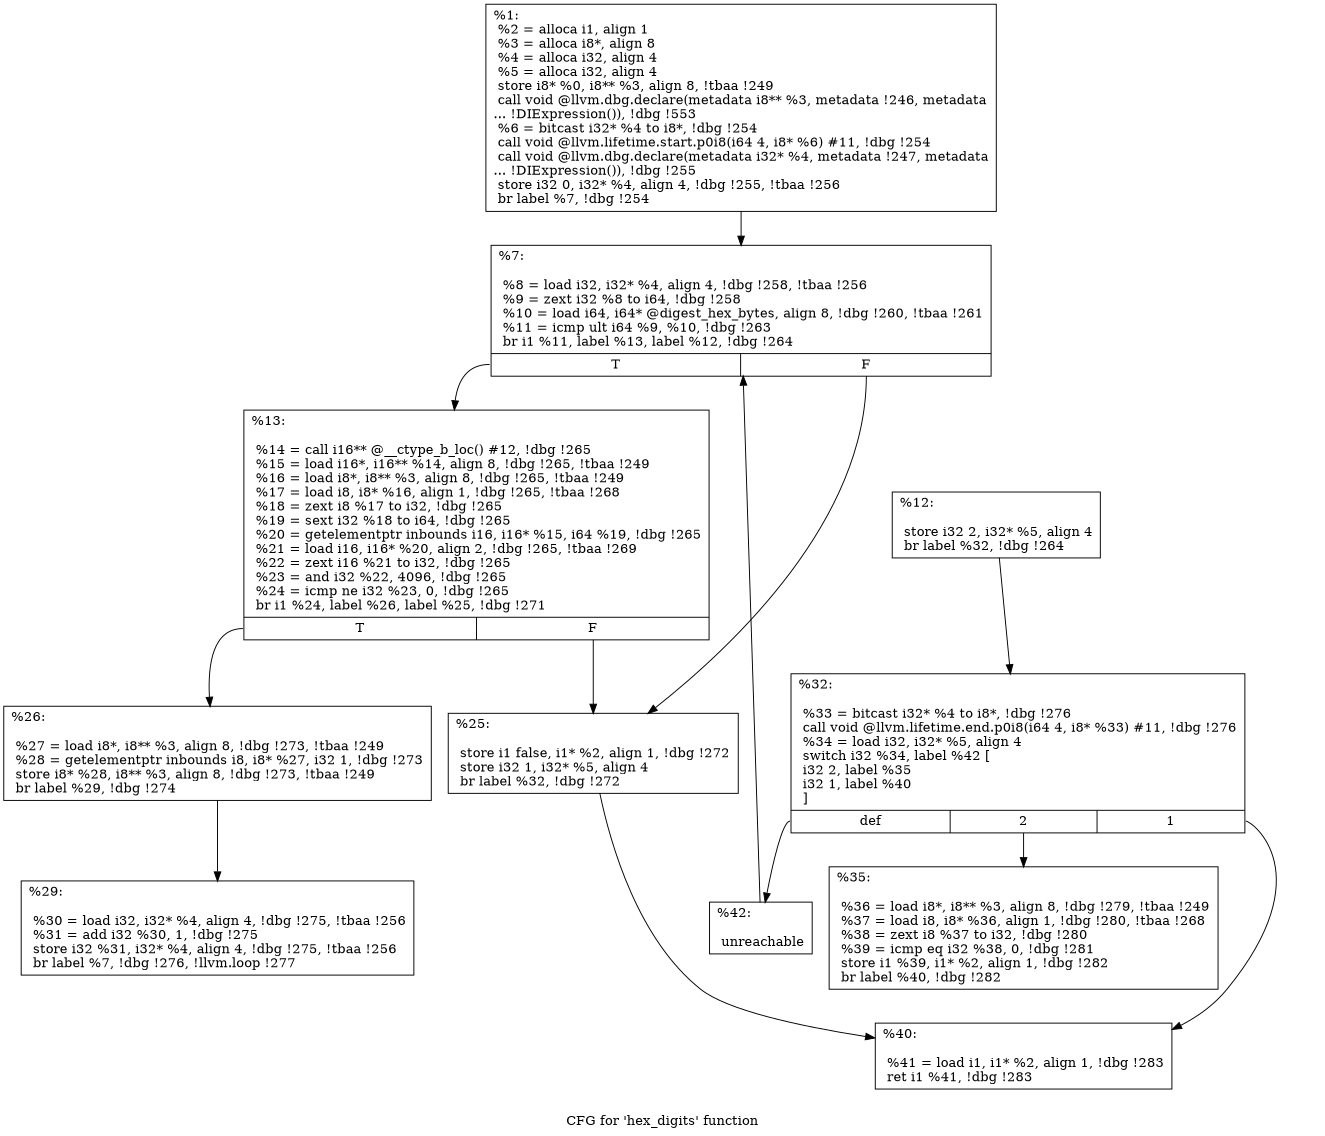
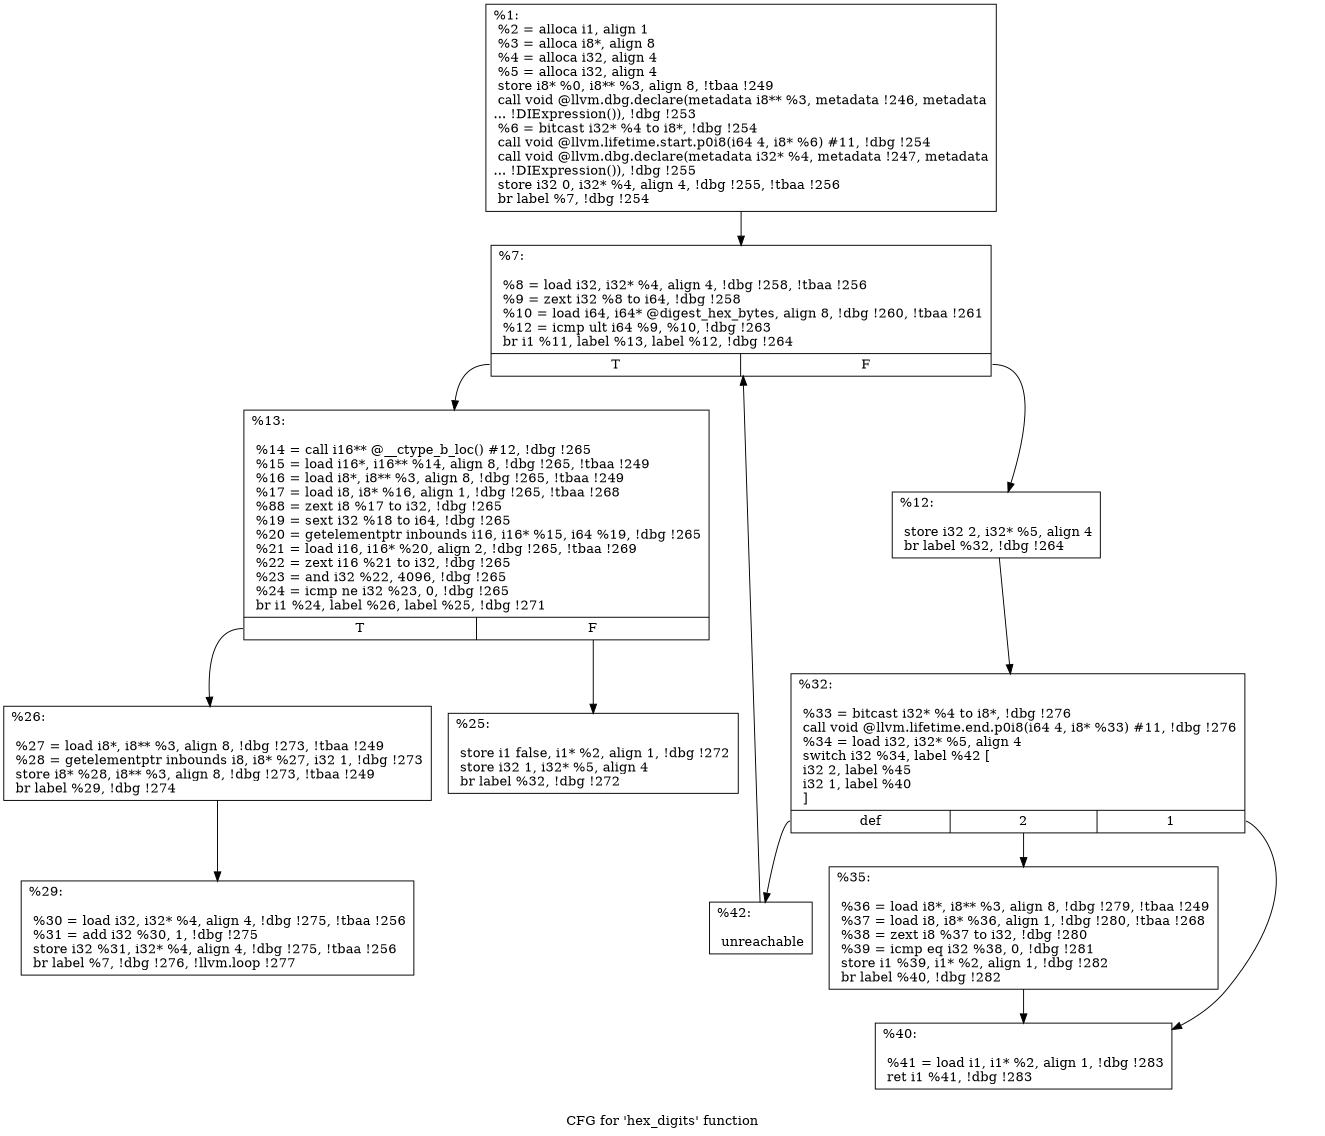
(595, 114) -> (595, 114)
(635, 328) -> (635, 328)
(377, 507) -> (377, 507)
(797, 563) -> (1025, 416)
(856, 770) -> (856, 770)
(682, 971) -> (1024, 1001)
